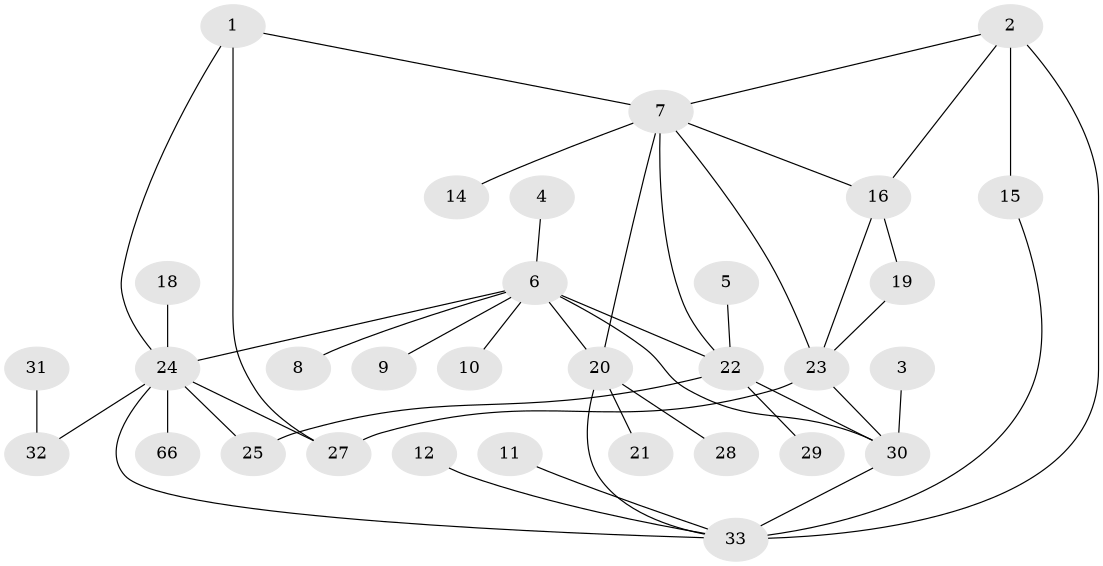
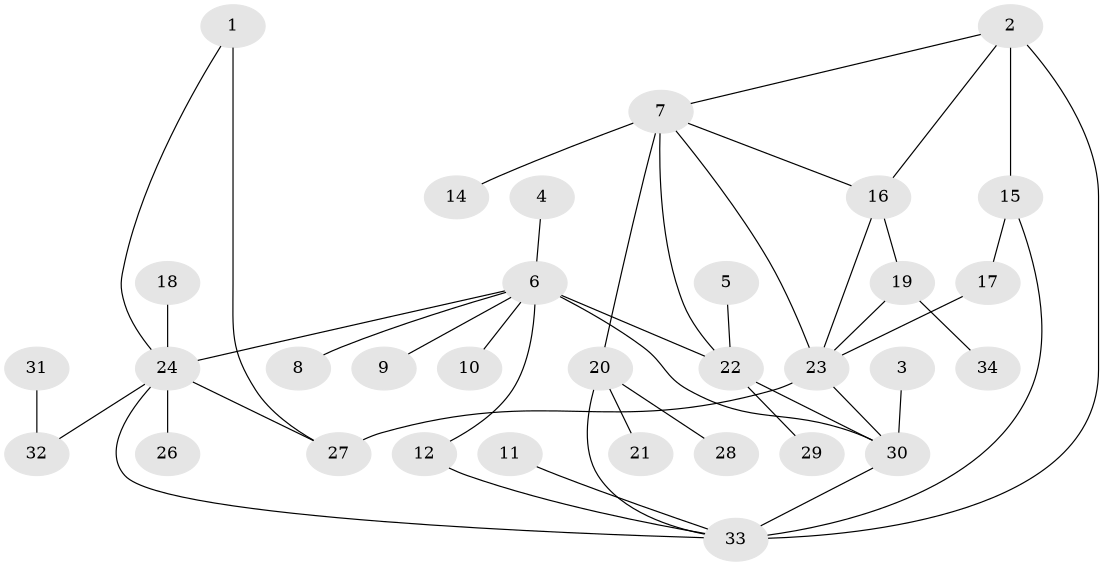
(447, 69) -> none
none -> (988, 283)
(568, 326) -> (514, 387)
none -> (988, 369)
(168, 454) -> (168, 454)
(253, 454) -> none
